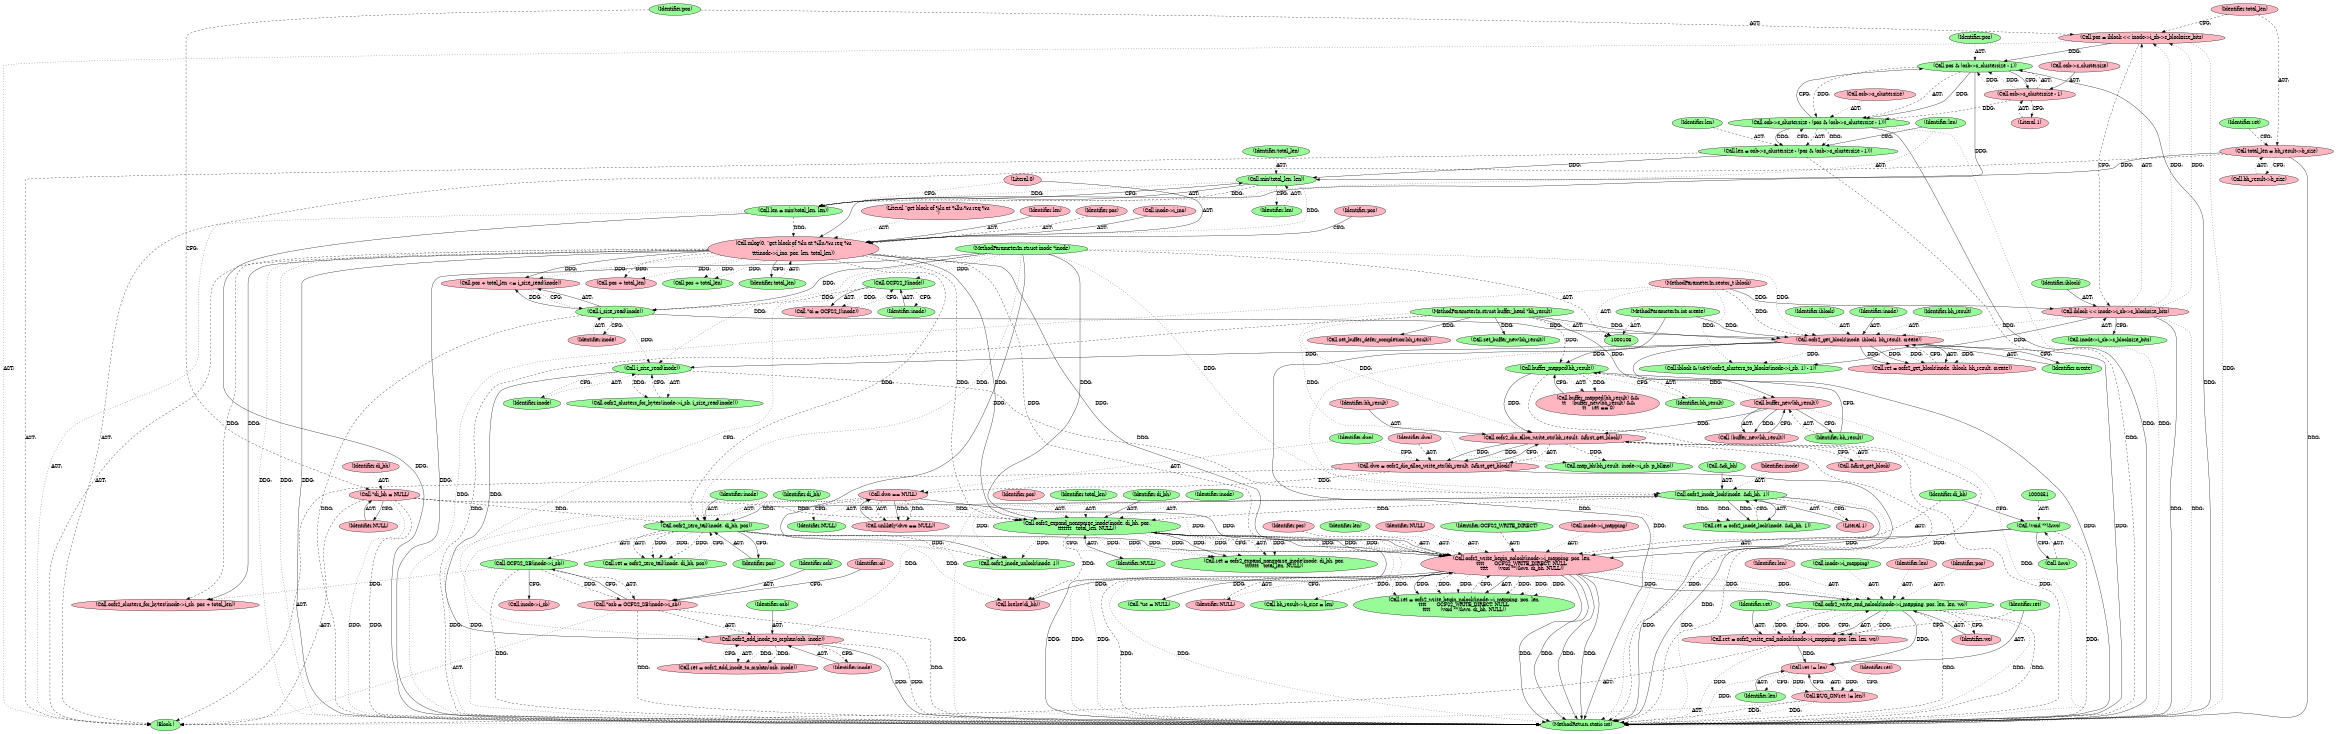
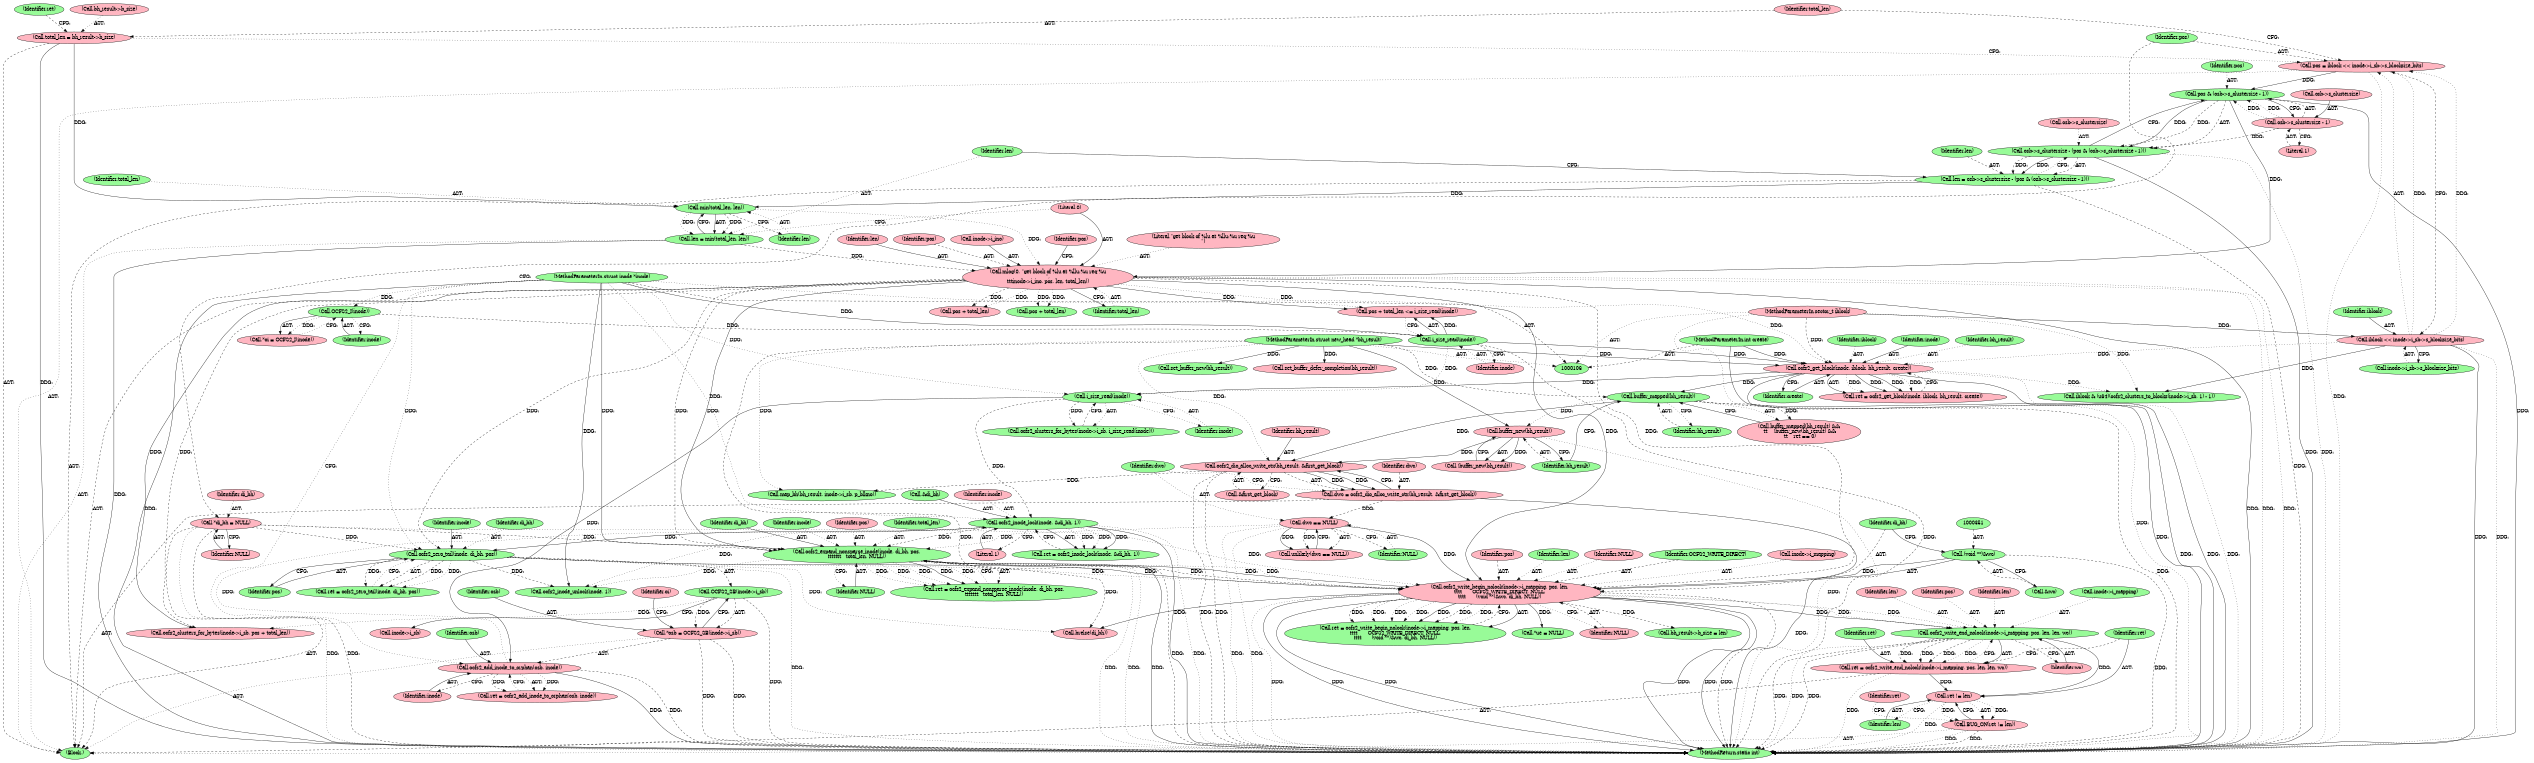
(2272, 165) -> (1214, 46)
(1492, 312) -> (1324, 340)
